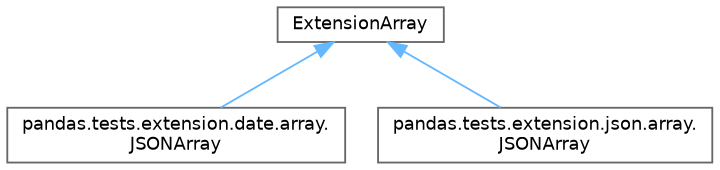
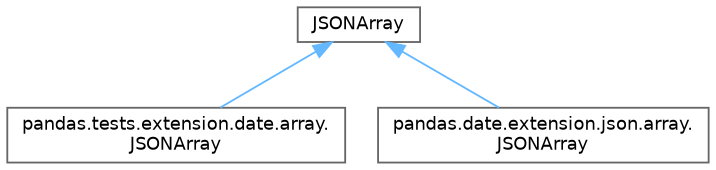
(361, 25) -> (359, 25)
(545, 135) -> (543, 135)
